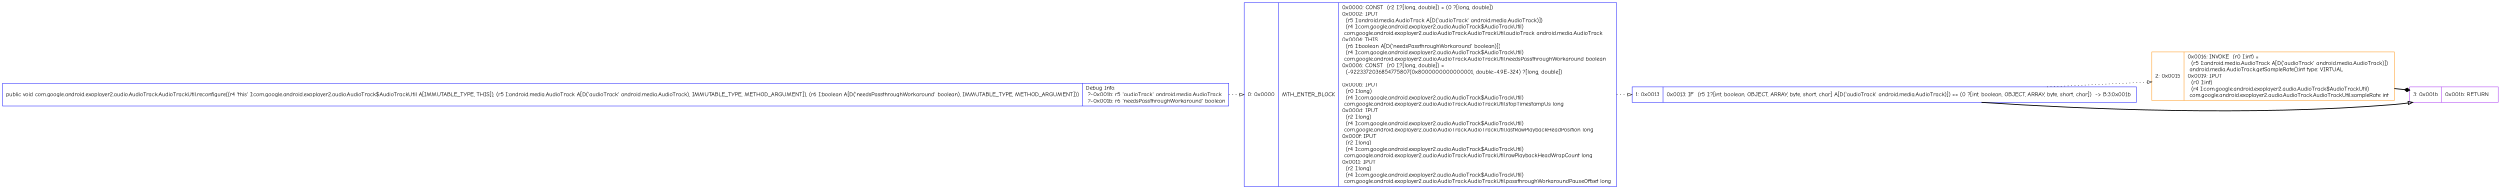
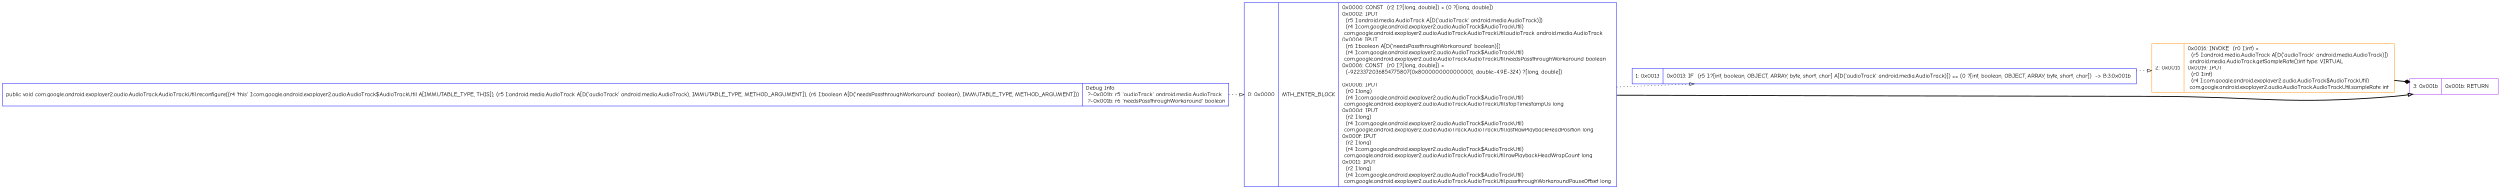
(1362, 40) -> (1362, 40)
(2195, 111) -> (2013, 96)
